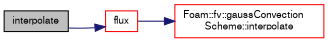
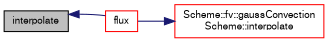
(249, 21) -> (249, 21)
(82, 28) -> (92, 15)
